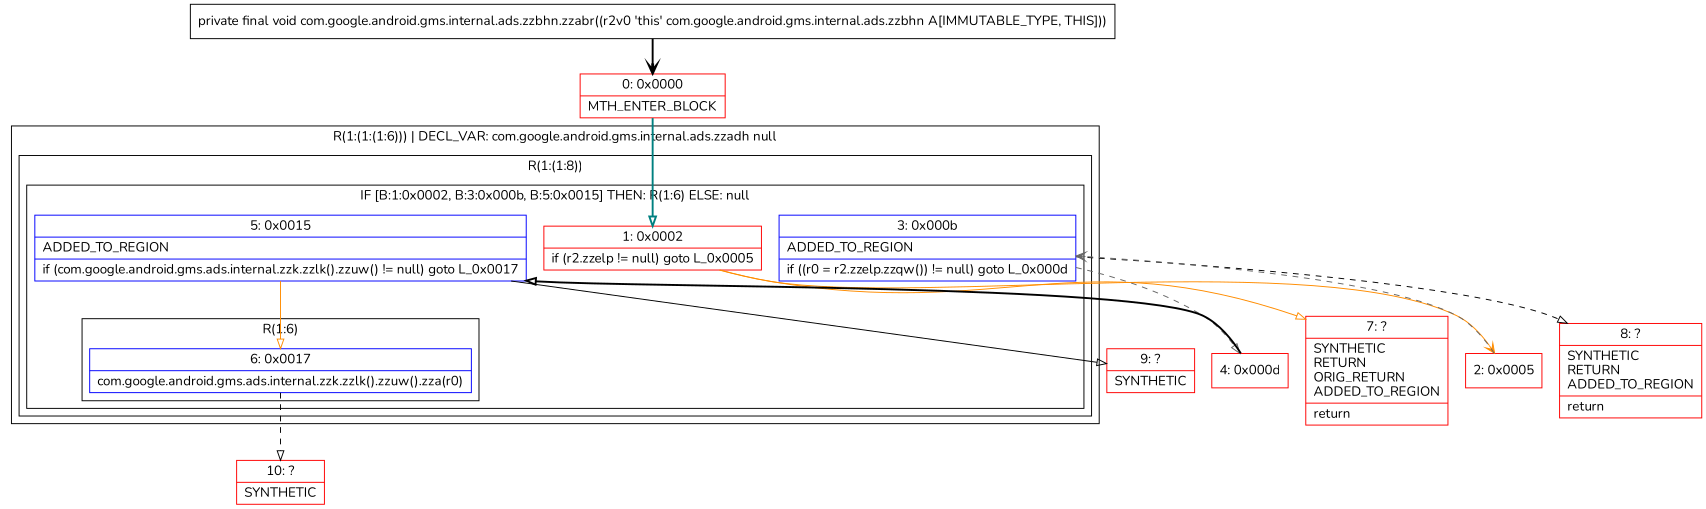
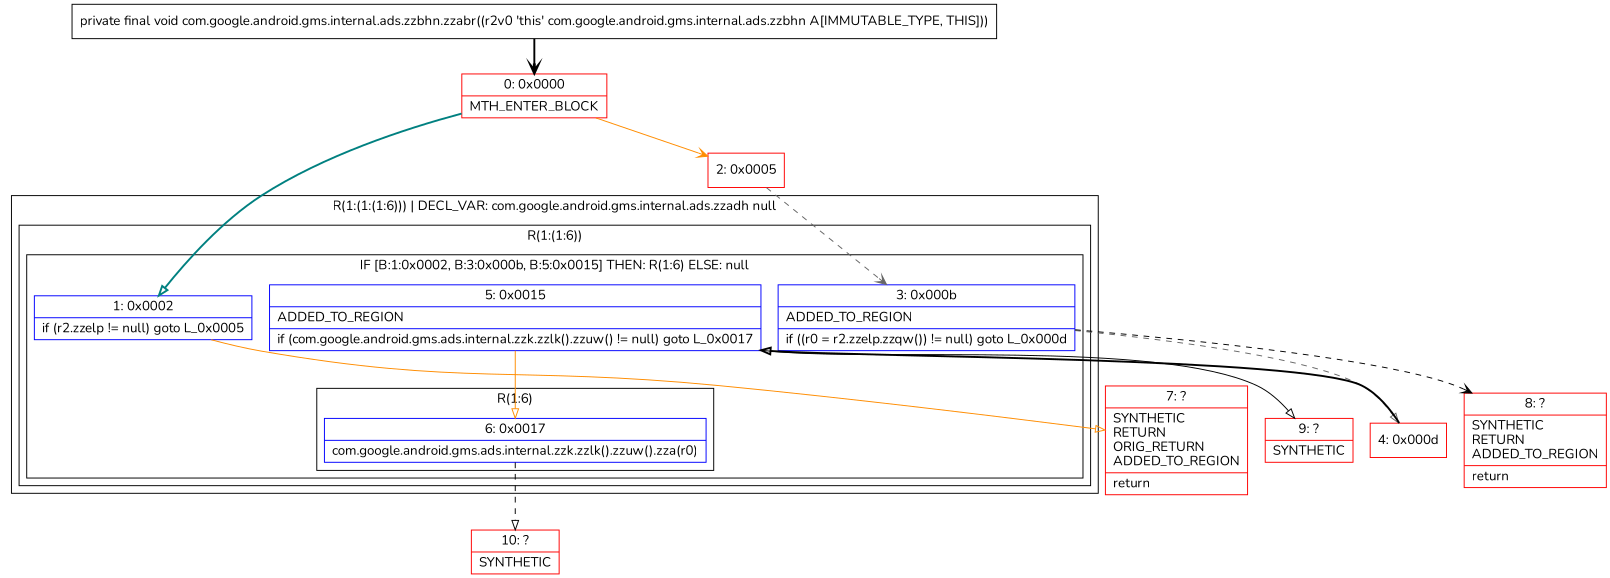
(555, 167) -> (555, 236)
(653, 248) -> (143, 318)
(1356, 280) -> (1271, 350)
(1190, 282) -> (647, 136)
